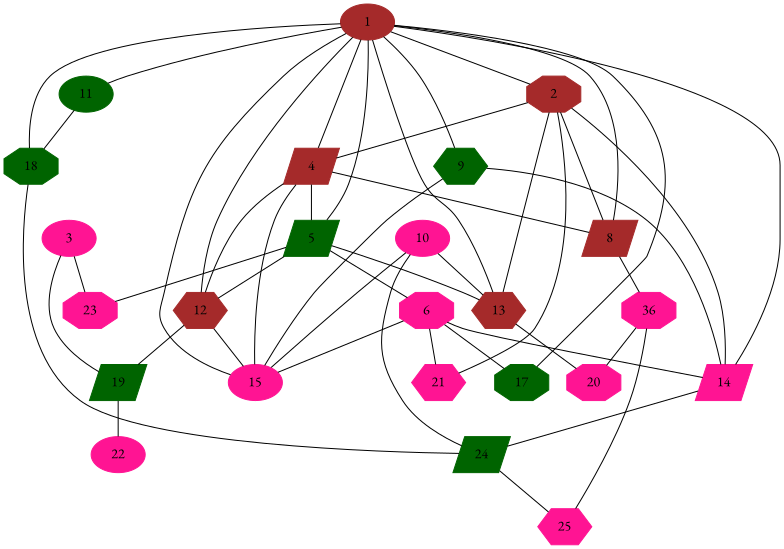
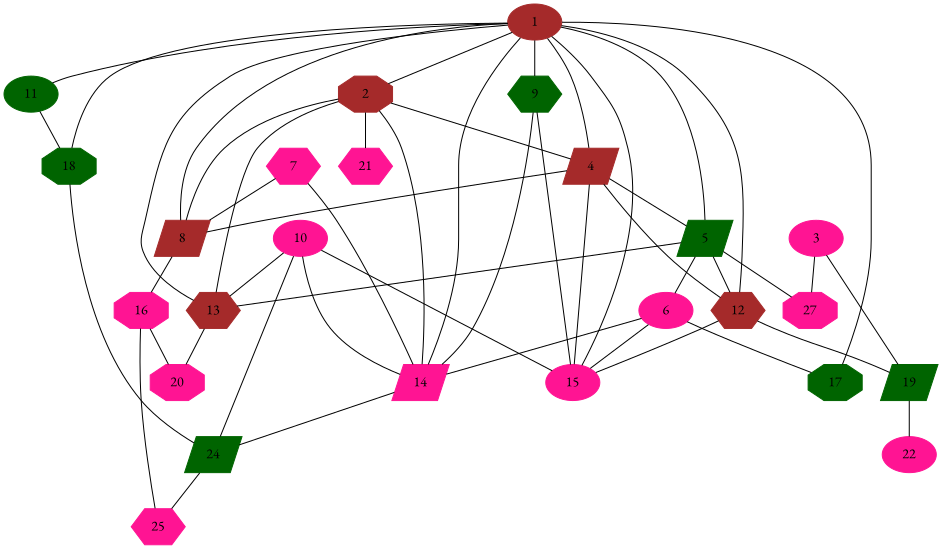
none -> (293, 166)
(90, 310) -> (810, 310)
(427, 310) -> (666, 310)
(649, 310) -> (141, 310)
none -> (333, 331)
(433, 347) -> none
